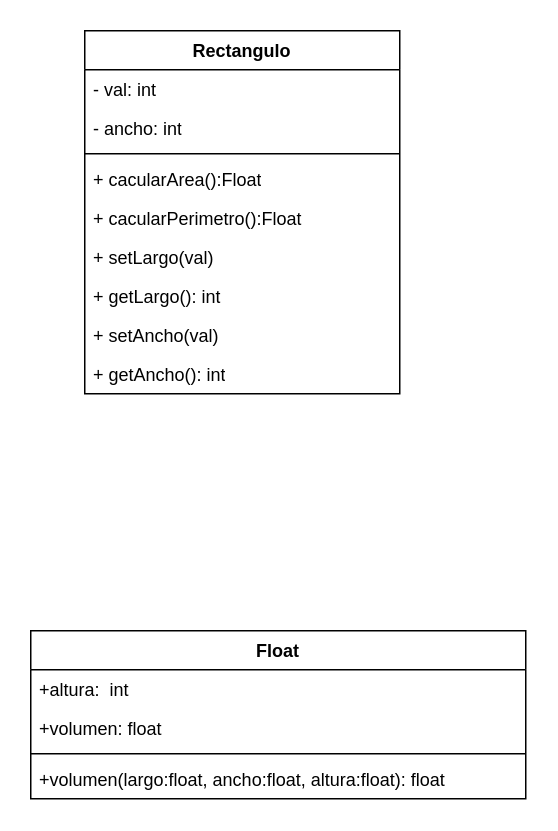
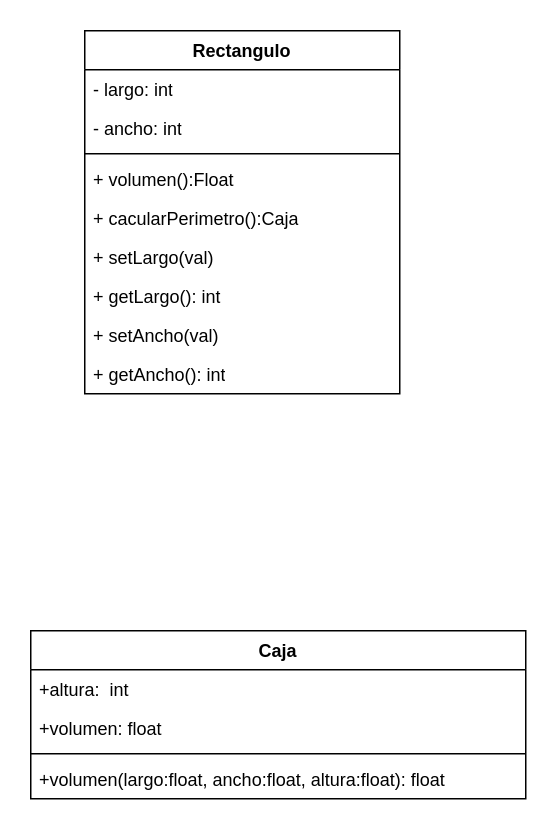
(132, 91) -> (143, 91)
(190, 181) -> (170, 181)
(213, 220) -> (210, 220)
(278, 652) -> (278, 652)
